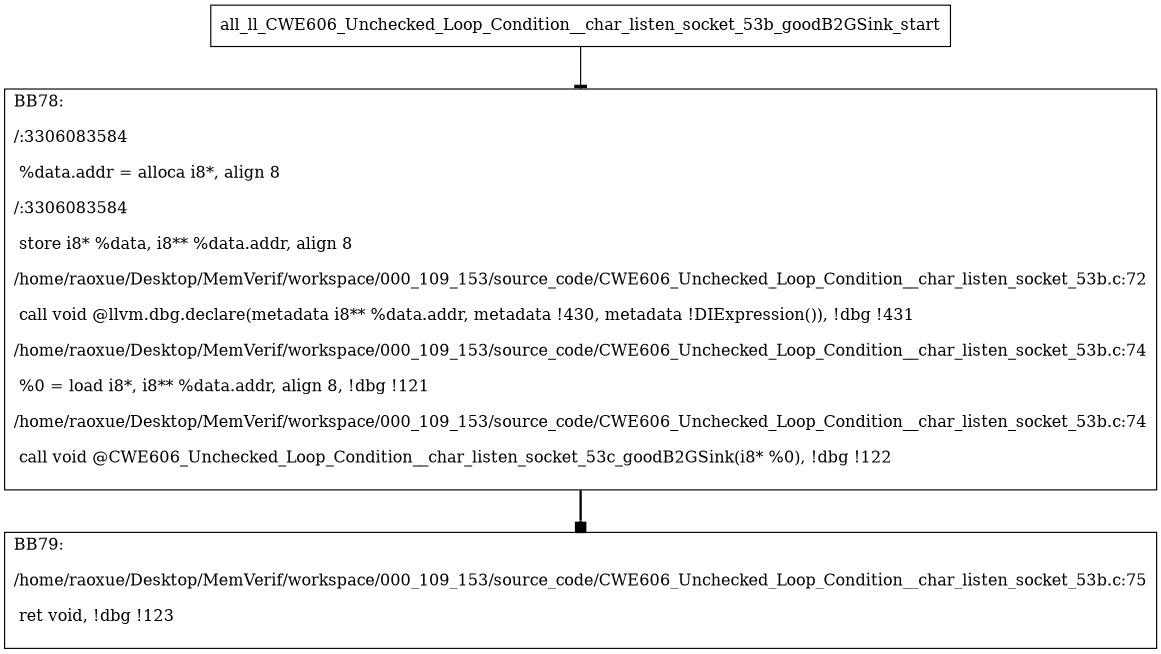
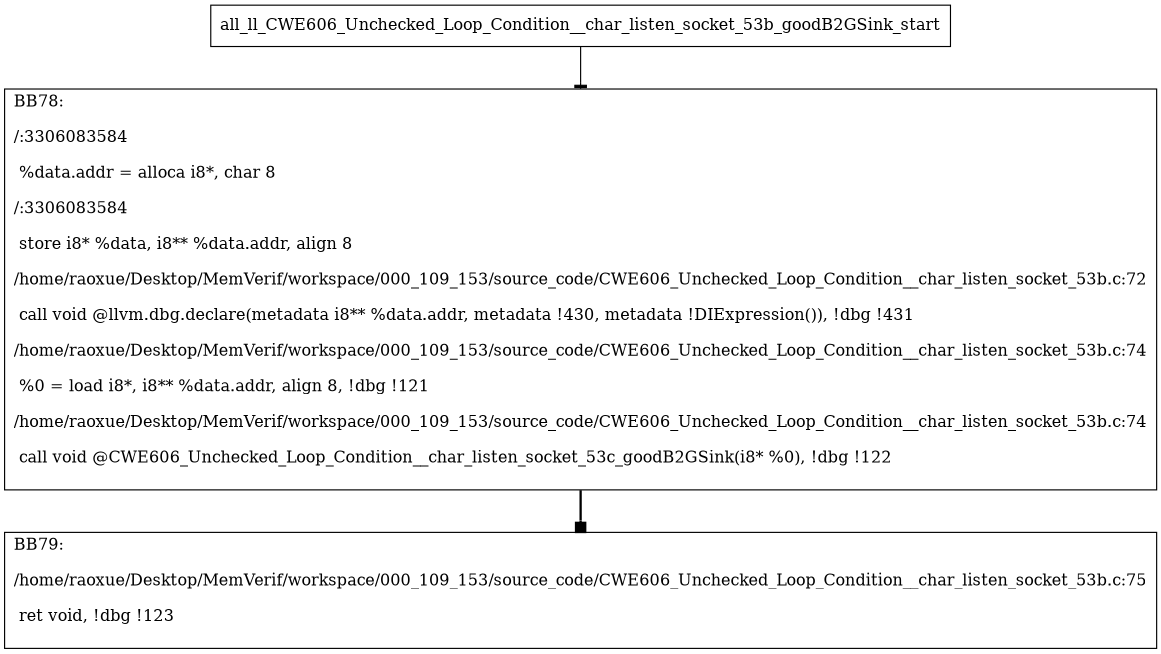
(147, 173) -> (145, 173)
